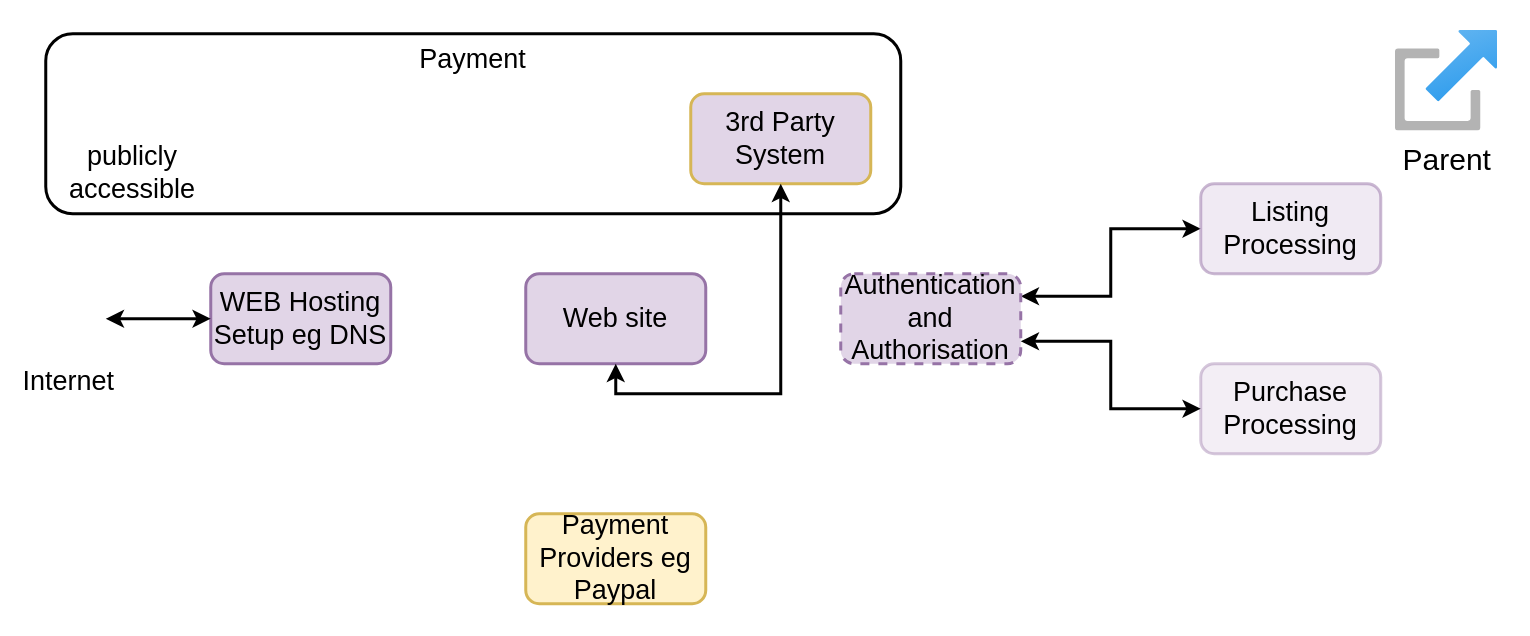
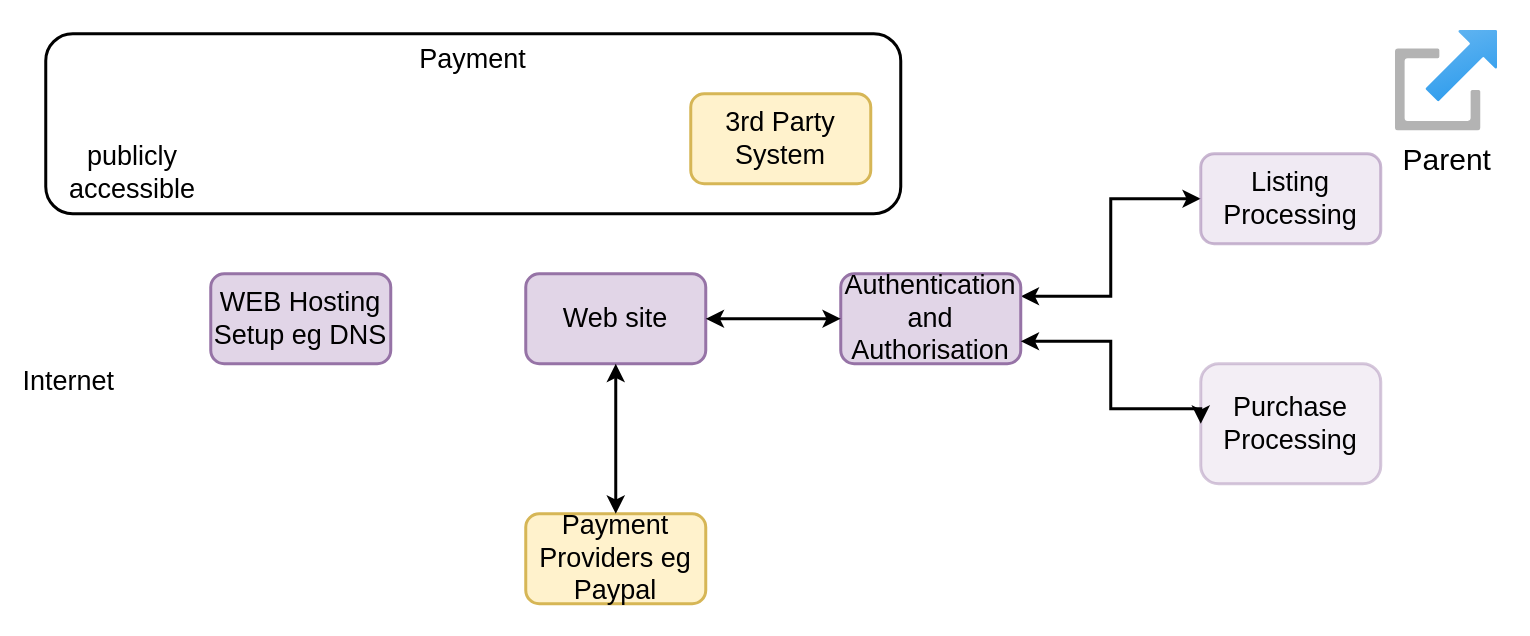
(781, 139) -> (781, 139)
(1291, 229) -> (1291, 199)
(158, 319) -> none
none -> (773, 319)
(931, 319) -> (931, 319)
(781, 380) -> (616, 445)
(1291, 409) -> (1291, 424)
